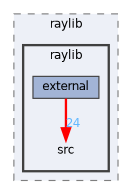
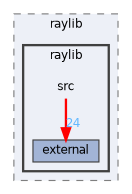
(66, 113) -> (66, 113)
